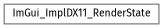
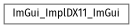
(82, 14) -> (66, 14)
